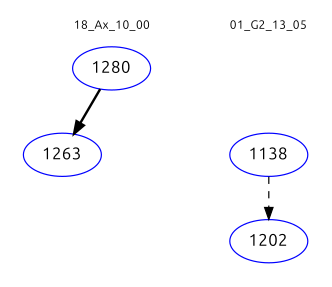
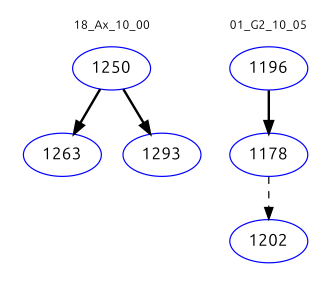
(269, 26) -> (269, 26)
(112, 68) -> (112, 68)
none -> (269, 68)
none -> (162, 155)
(269, 155) -> (269, 155)
